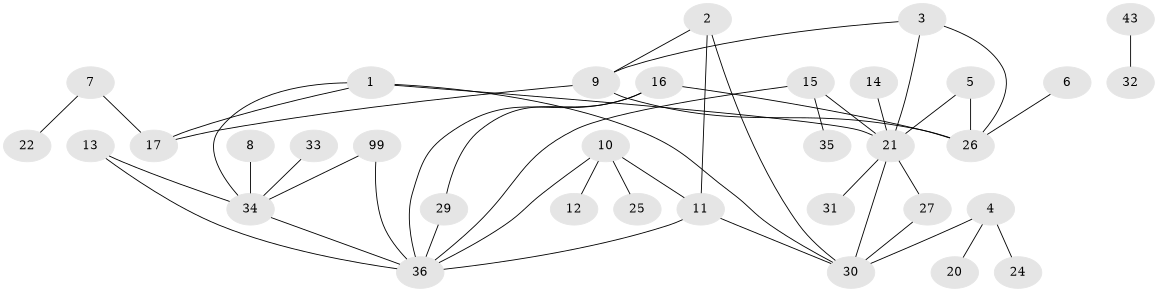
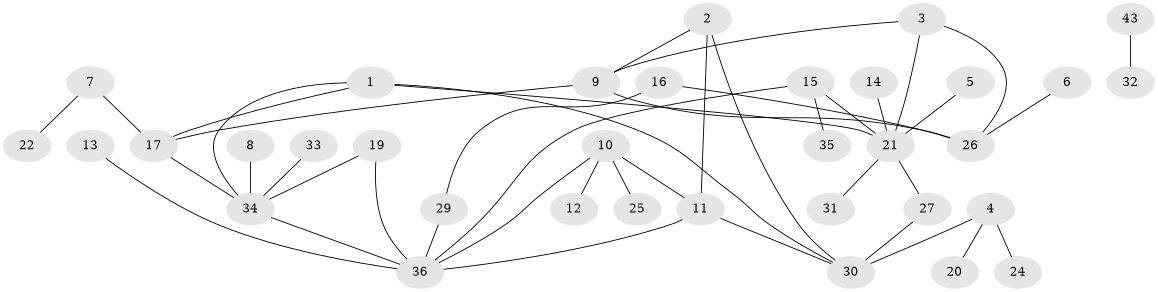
(971, 114) -> none
(476, 118) -> none
(377, 146) -> (377, 146)
(169, 180) -> (202, 178)
(871, 209) -> none
